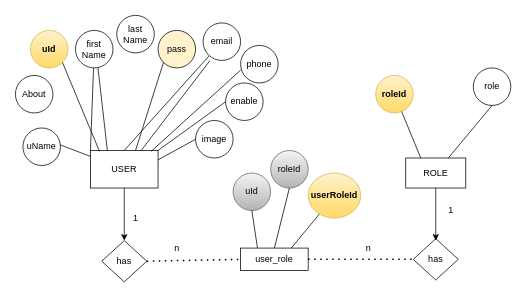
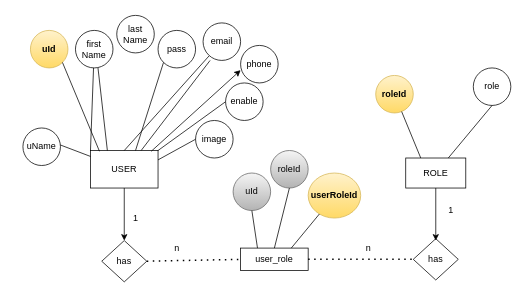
(177, 49) -> (177, 49)
(237, 73) -> (235, 75)
(34, 94) -> none
